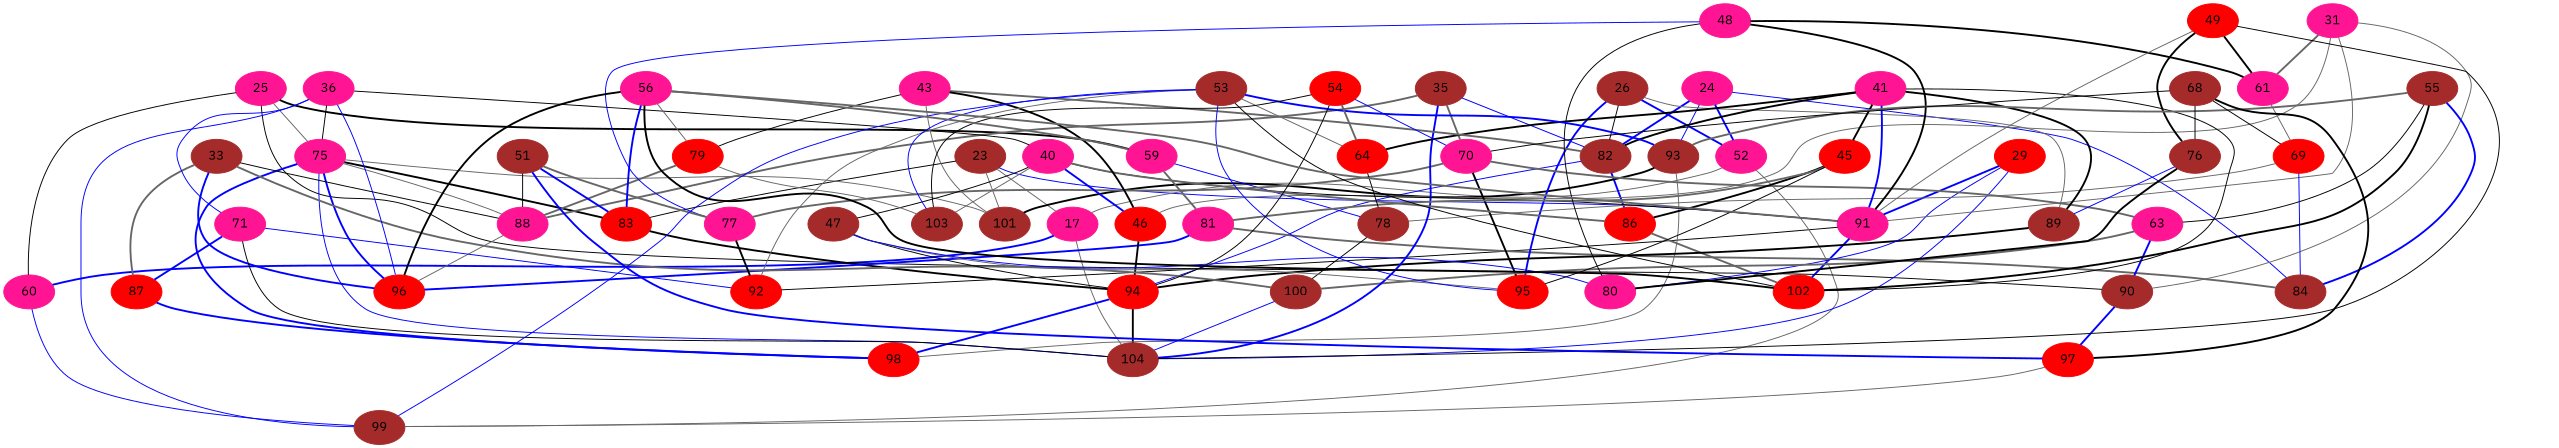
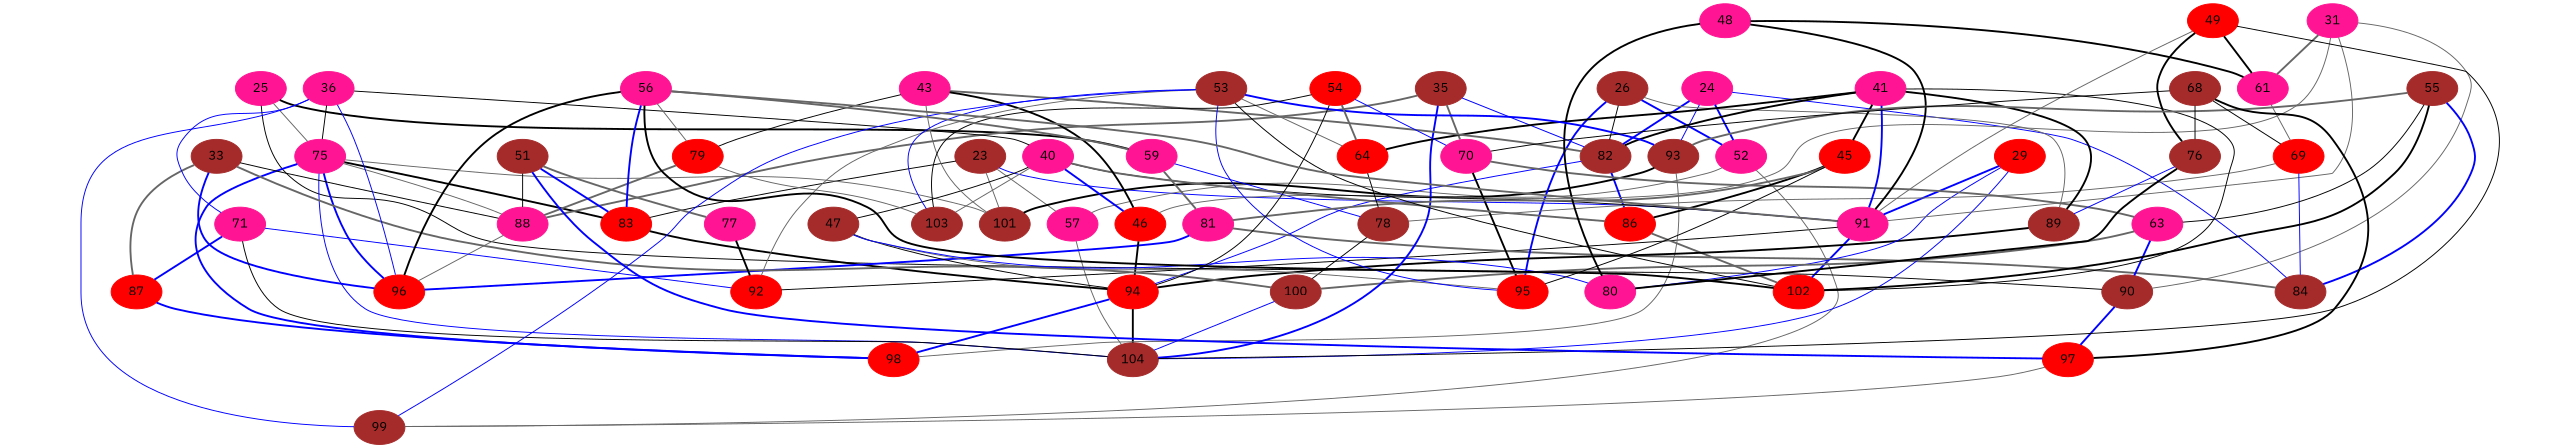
(1057, 34) -> none
(1568, 113) -> (1568, 113)
(1063, 190) -> none
(1073, 224) -> (1073, 224)
(29, 292) -> none
